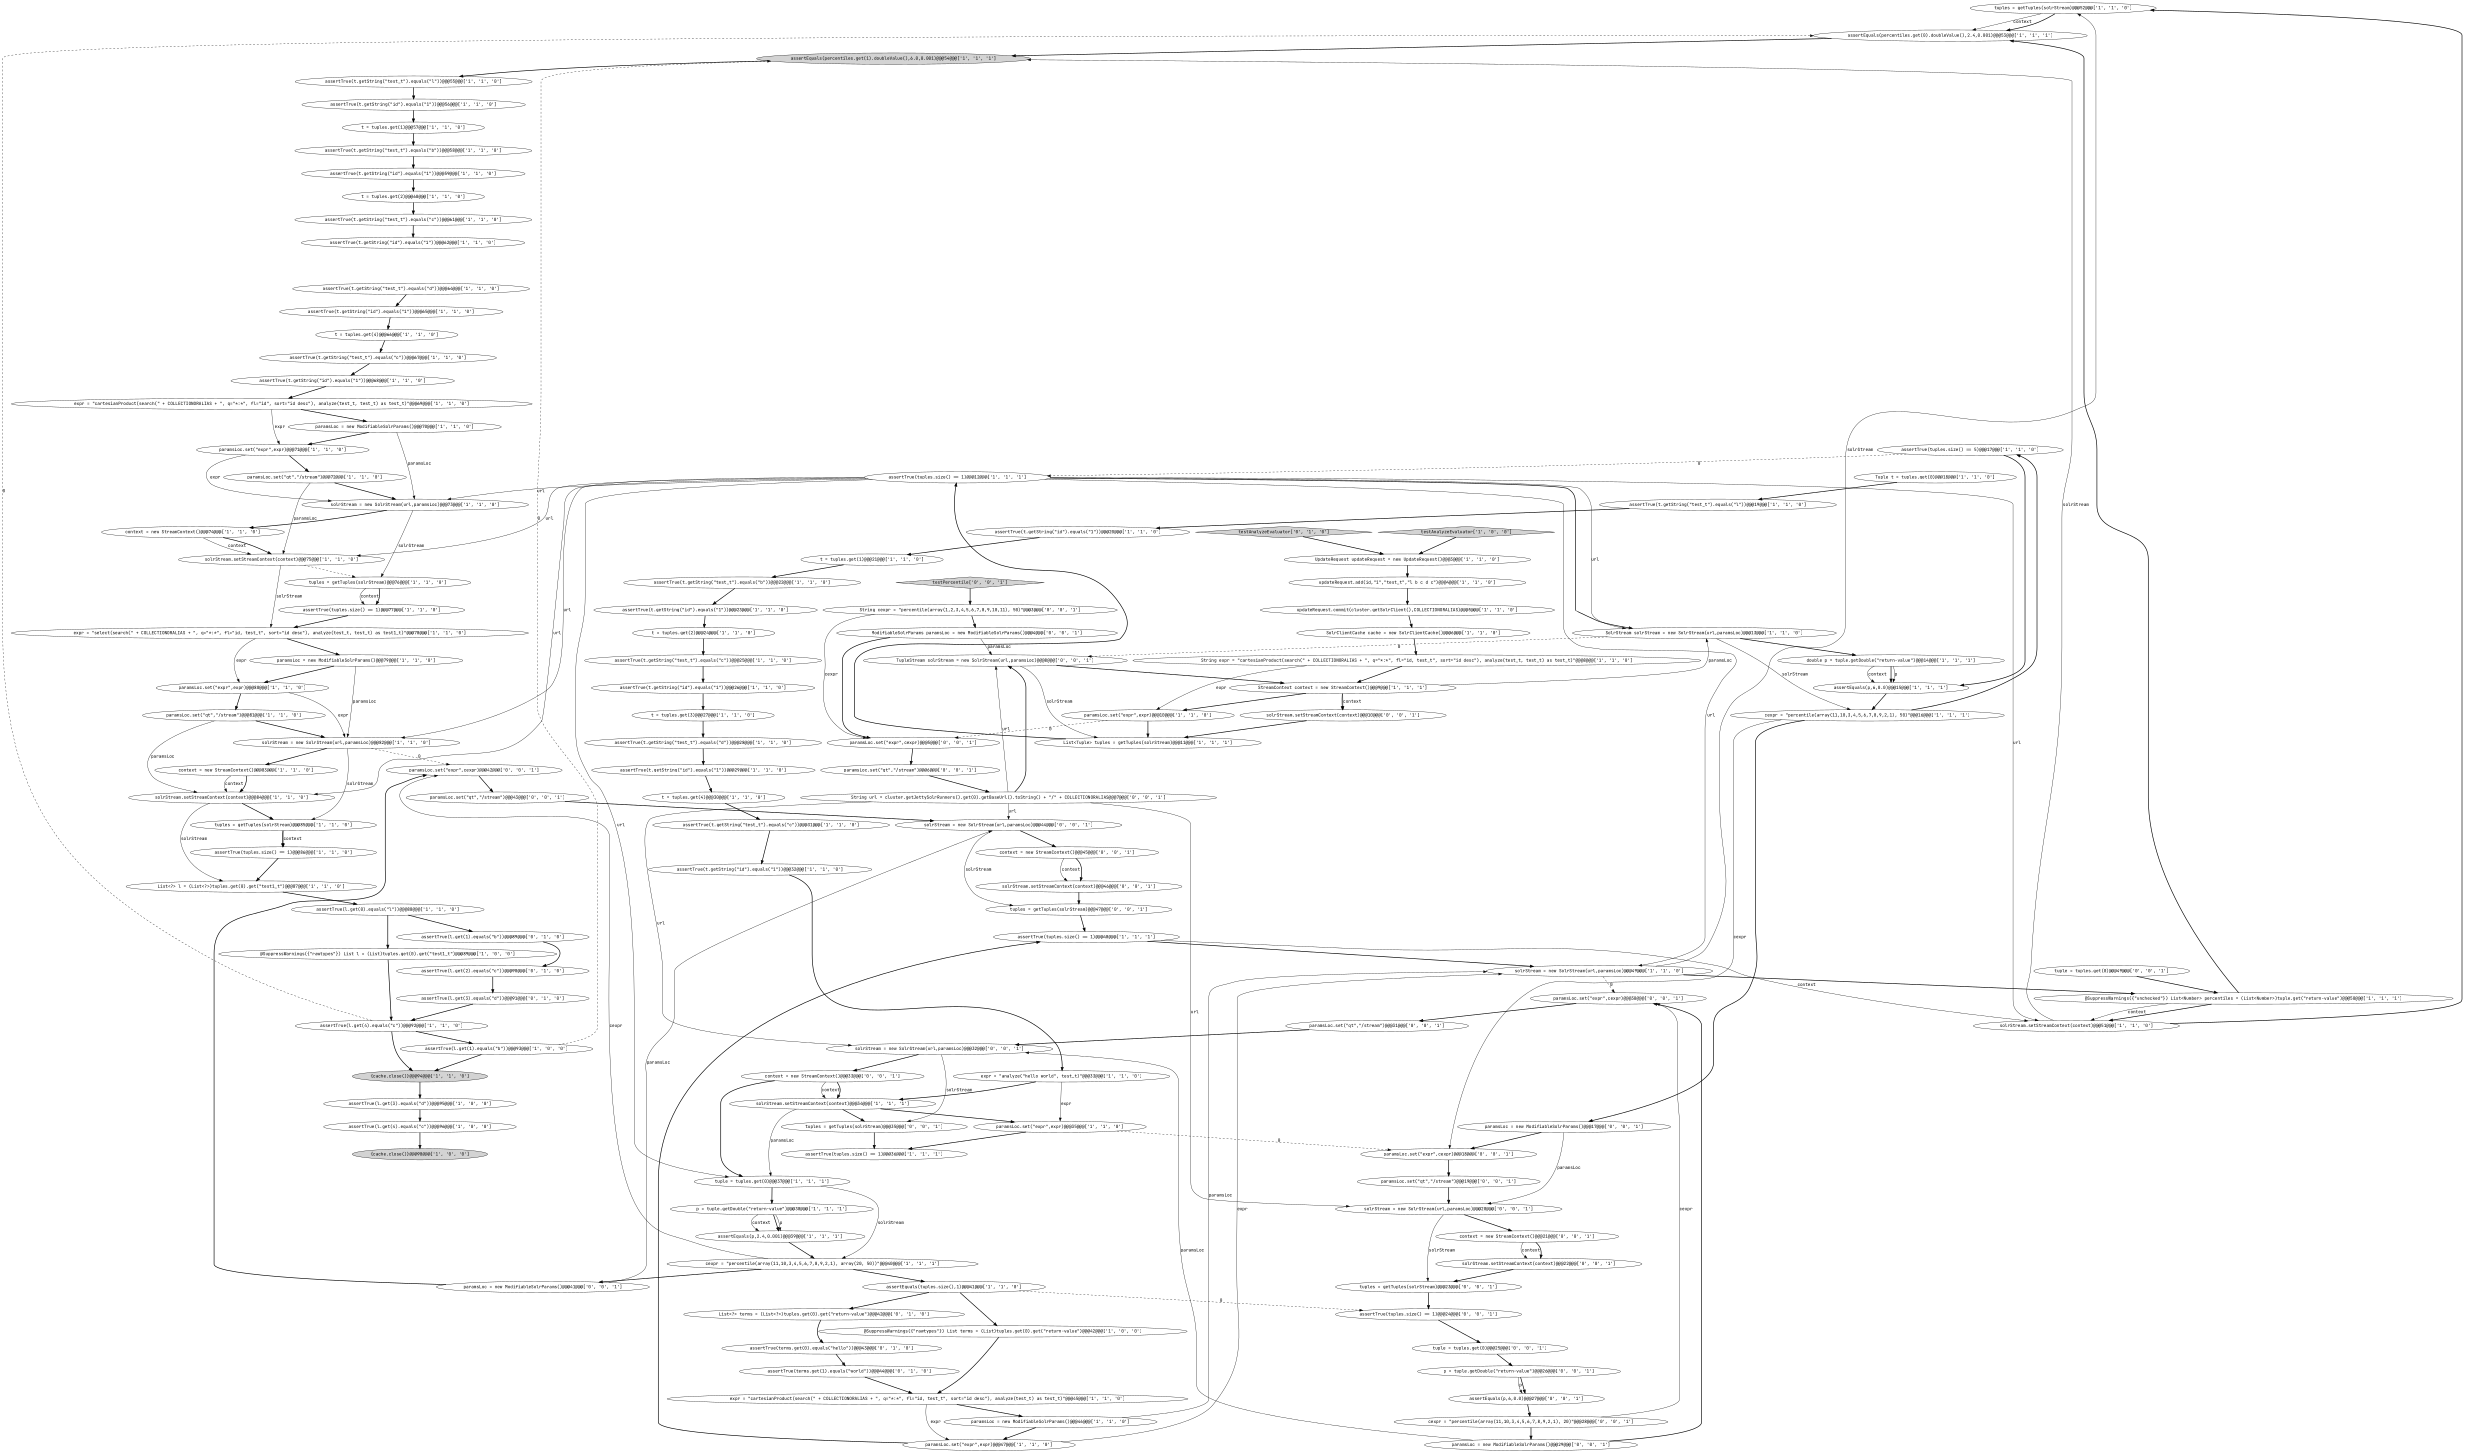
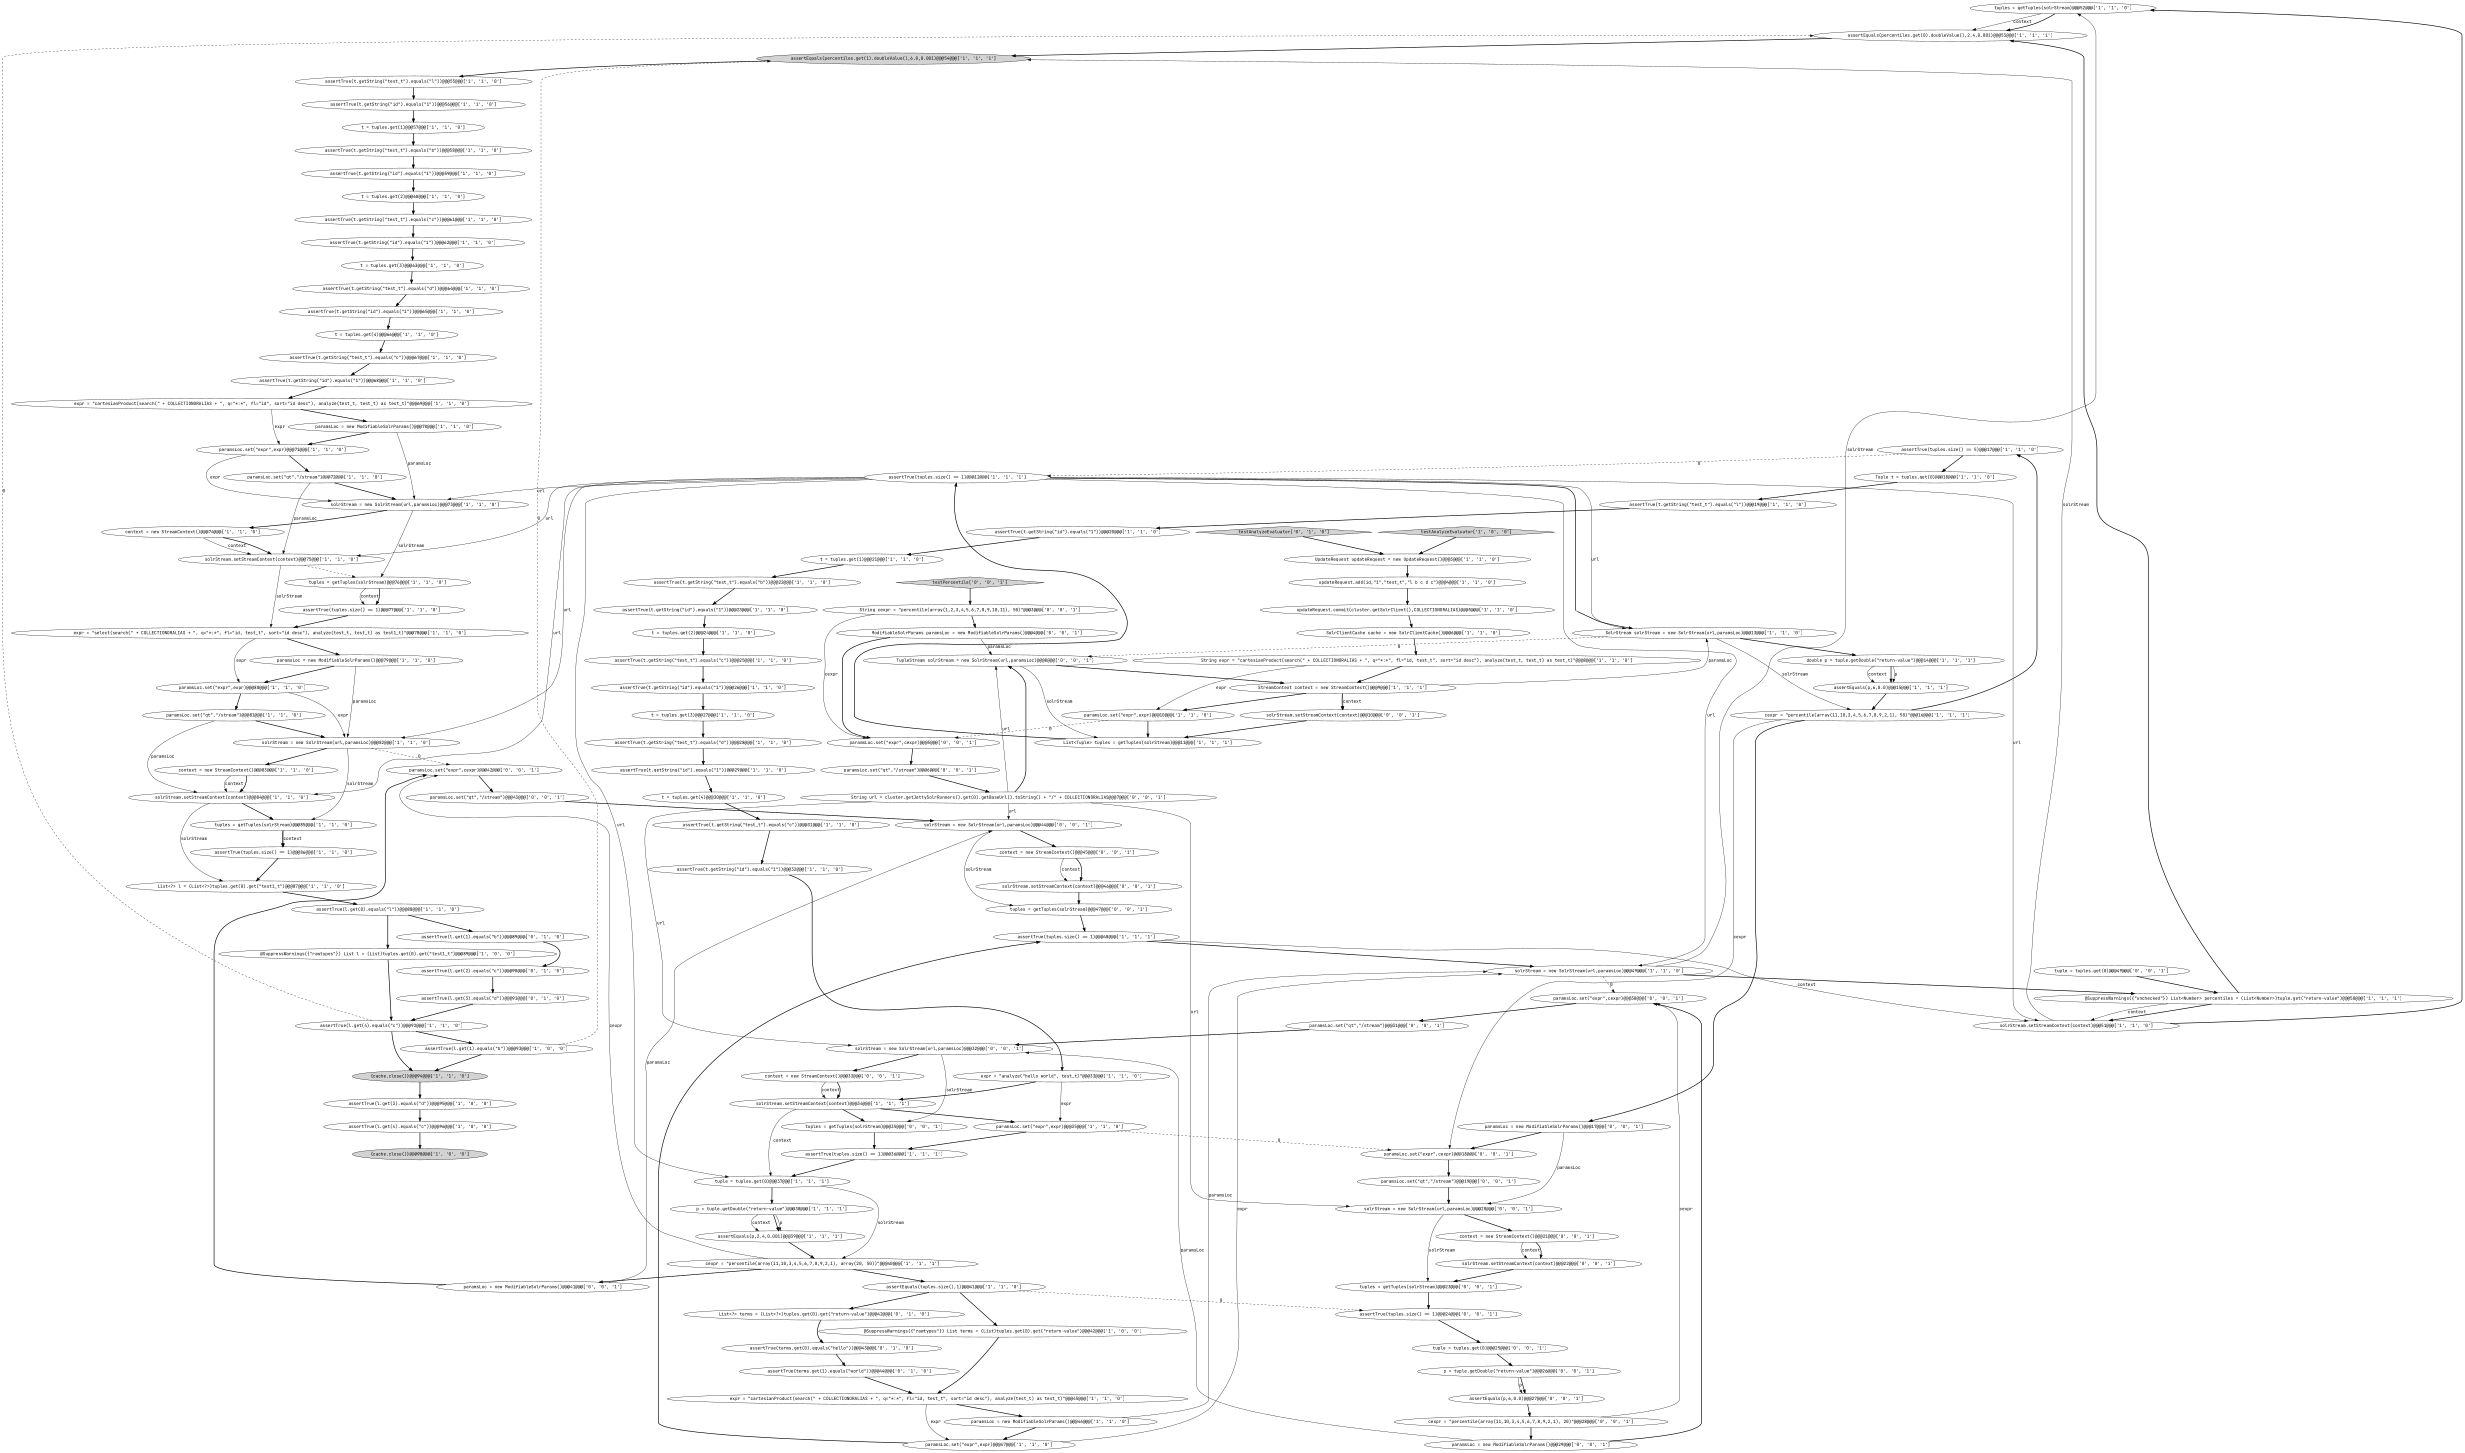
none -> (412, 266)
(2025, 587) -> (1954, 463)
(721, 1113) -> (825, 1168)
(782, 1141) -> (782, 1141)
